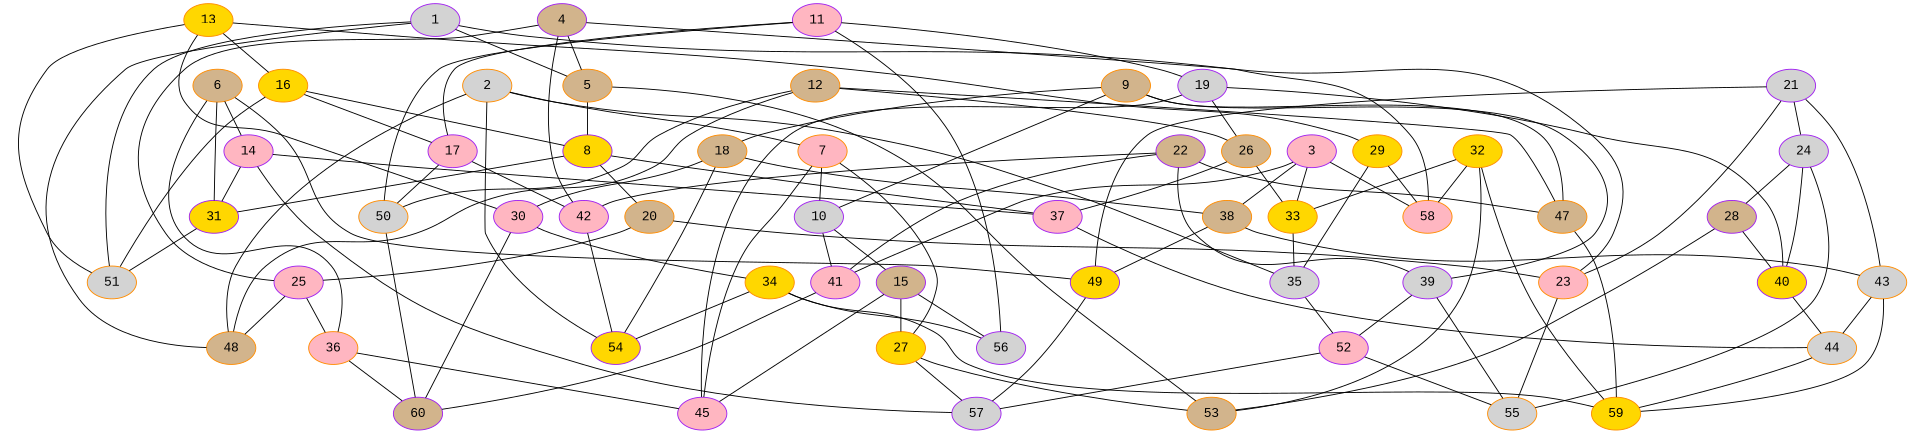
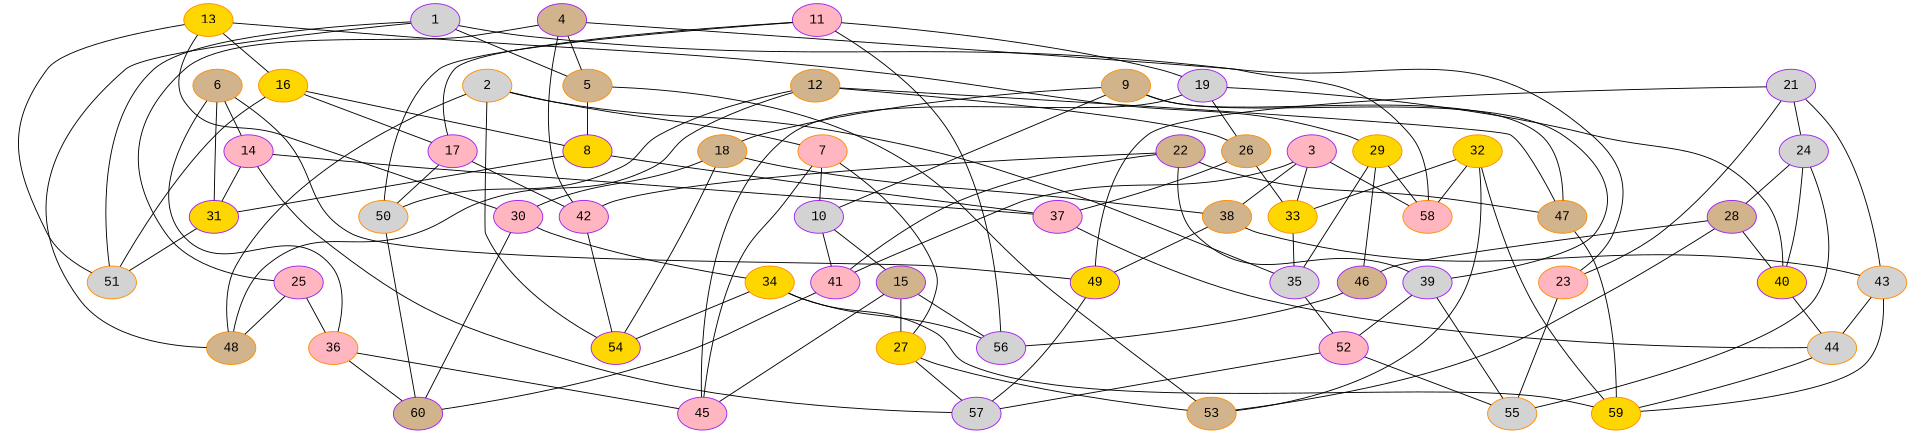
(649, 217) -> none
none -> (1362, 282)
